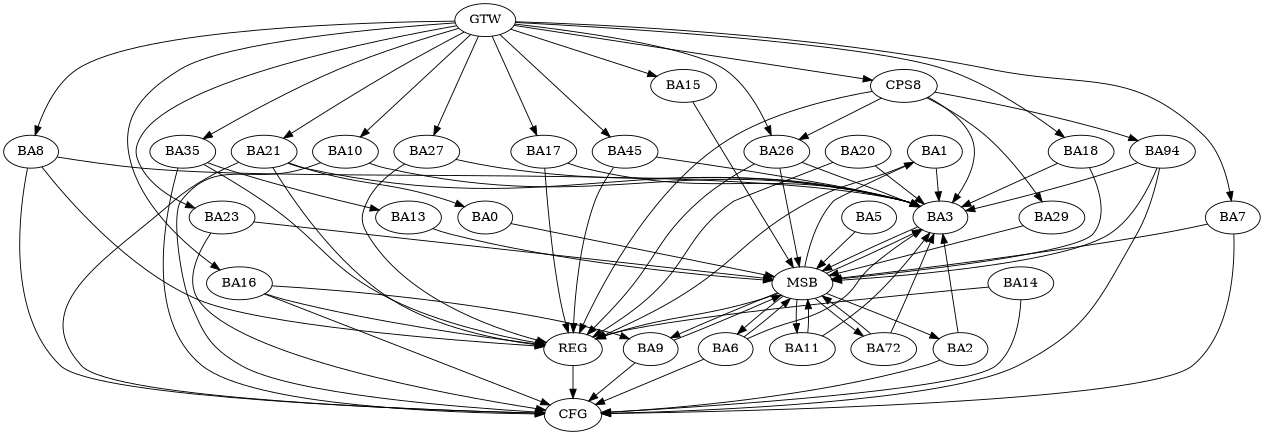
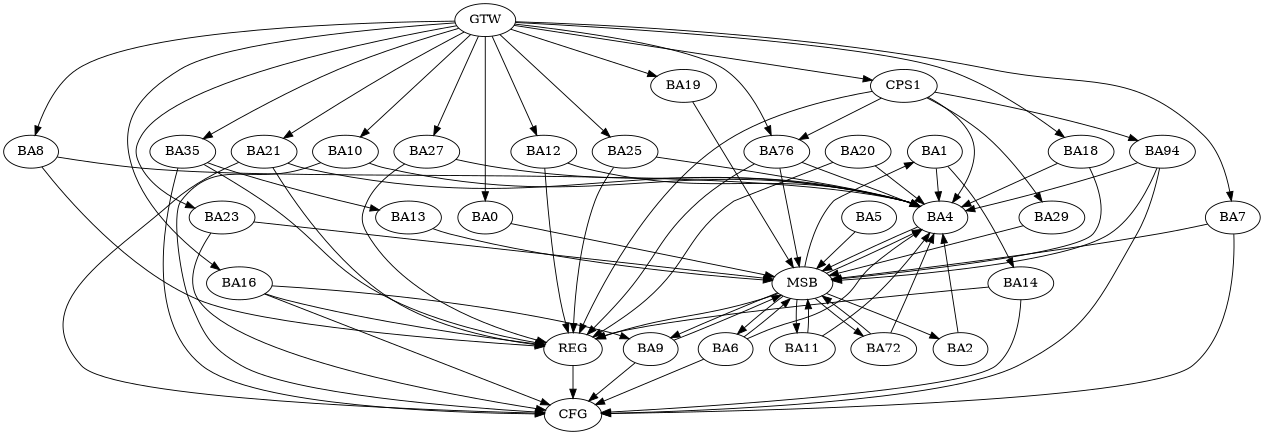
(684, 86) -> (684, 86)
(904, 86) -> (904, 86)
(544, 152) -> (544, 152)
(625, 152) -> (625, 152)
(777, 152) -> (777, 152)
(410, 190) -> (485, 114)
(940, 218) -> (940, 218)
(754, 239) -> (984, 213)
(91, 378) -> none
(785, 394) -> none
